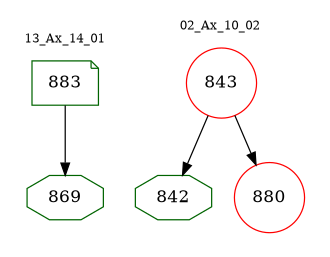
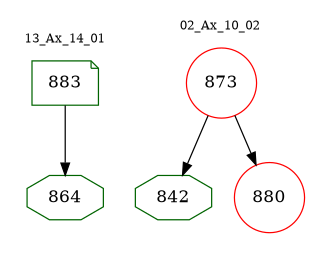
(221, 83) -> (221, 83)
(65, 198) -> (65, 198)
